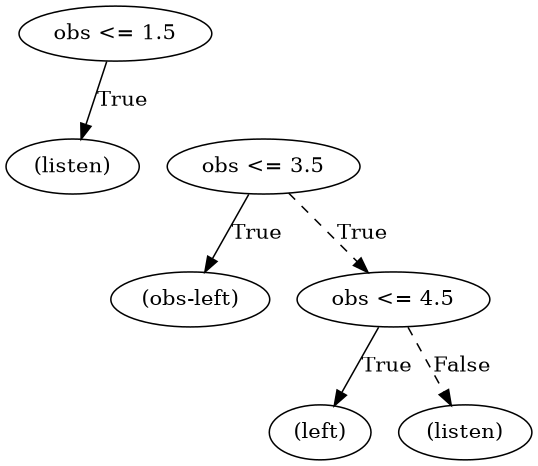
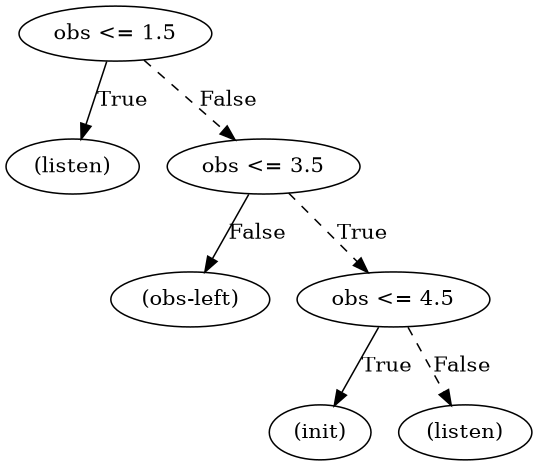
none -> (184, 95)
(258, 233) -> (258, 233)
(320, 432) -> (320, 432)
